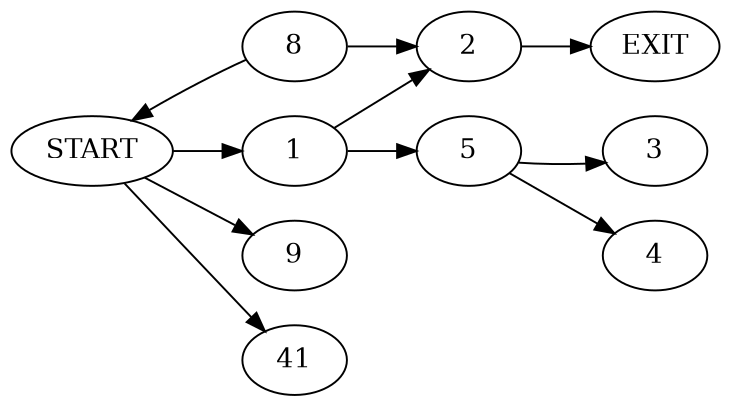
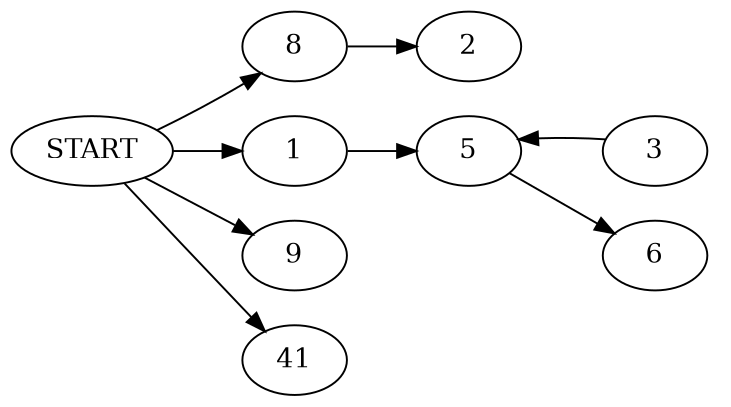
(655, 46) -> none
(197, 84) -> (201, 108)
(373, 104) -> none
(552, 164) -> (572, 138)
(655, 256) -> (655, 256)
